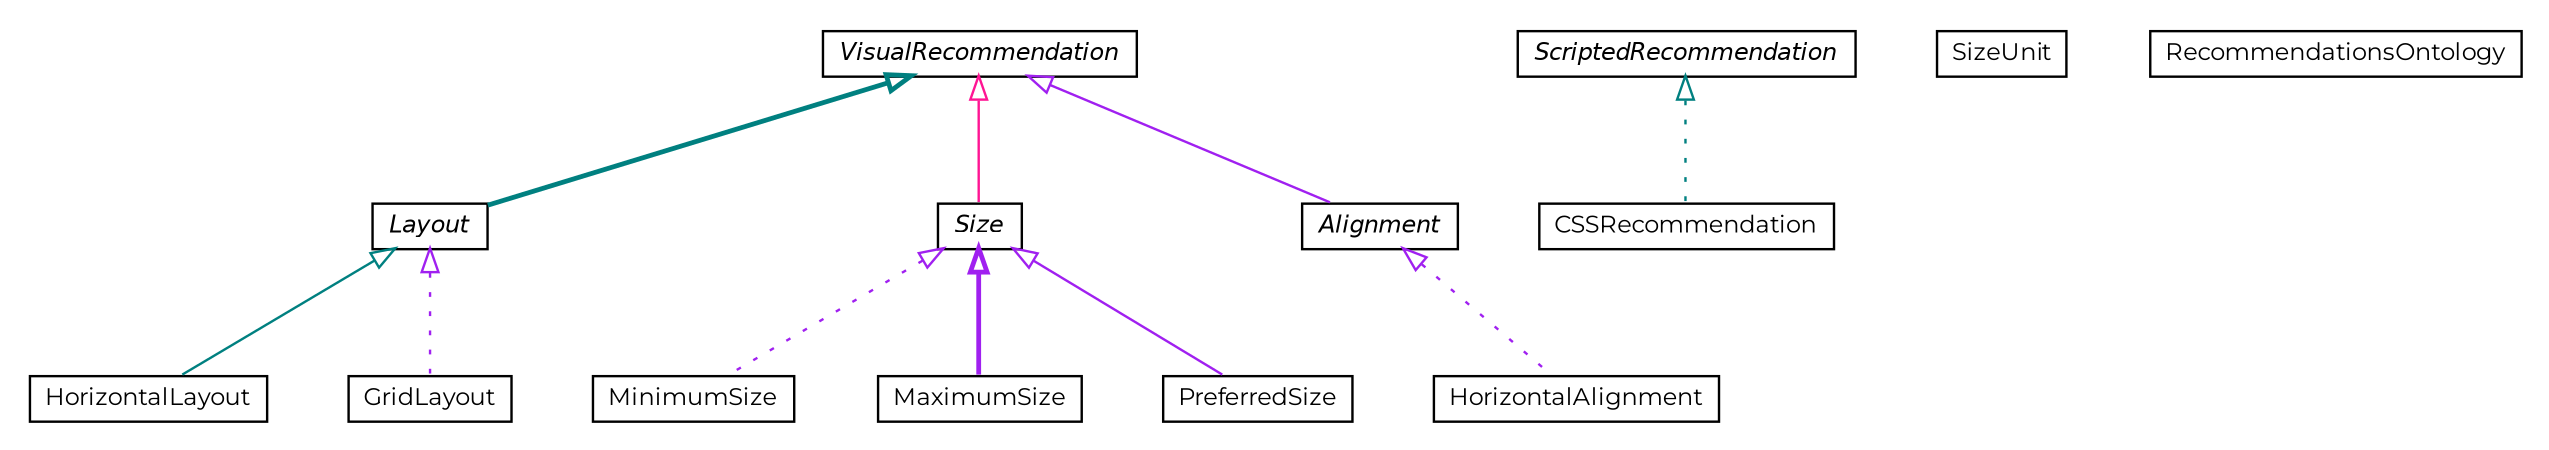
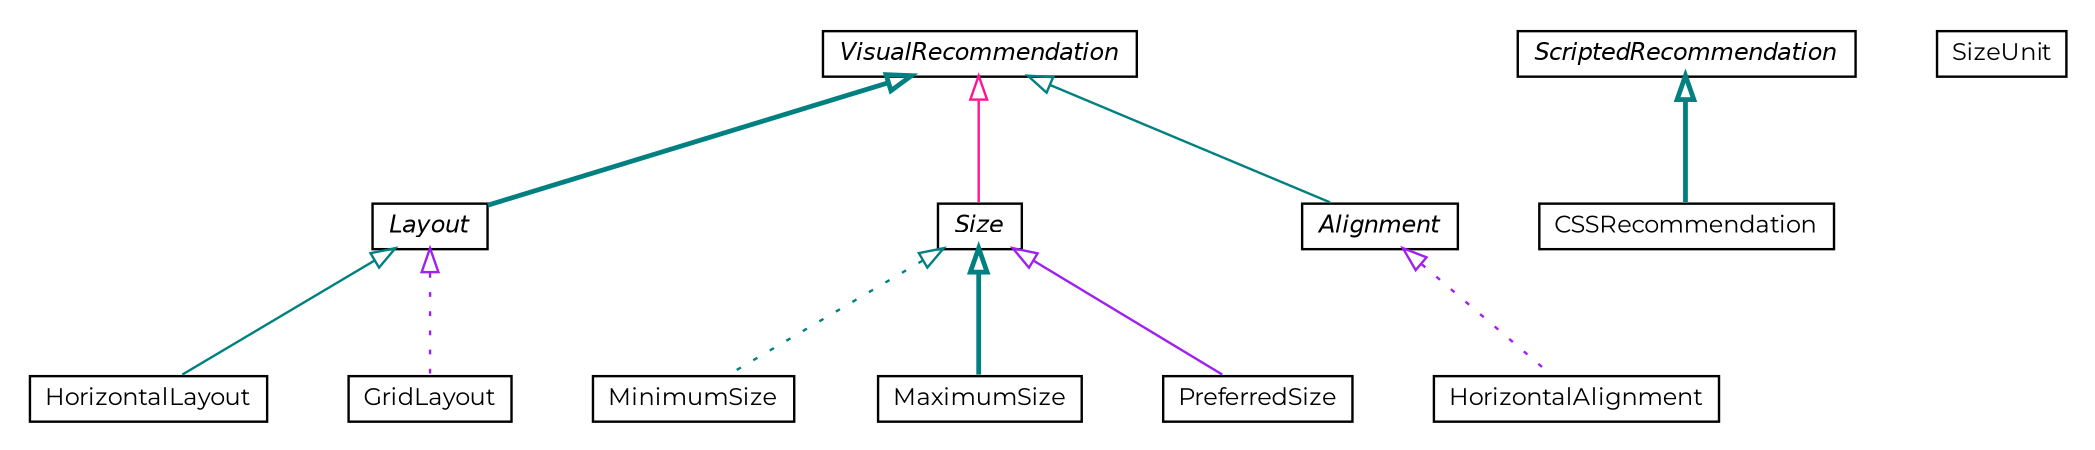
(2335, 53) -> none
(1190, 144) -> (1190, 144)
(1685, 151) -> (1685, 151)
(826, 318) -> (826, 318)
(979, 324) -> (979, 324)
